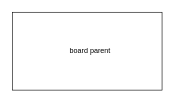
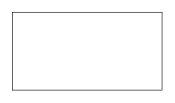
(90, 51) -> none
